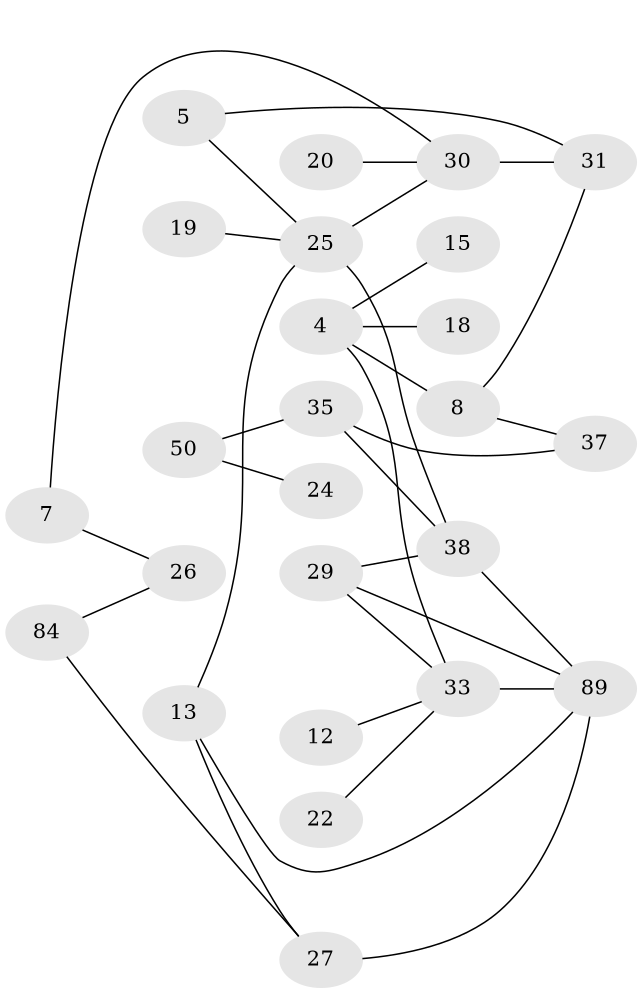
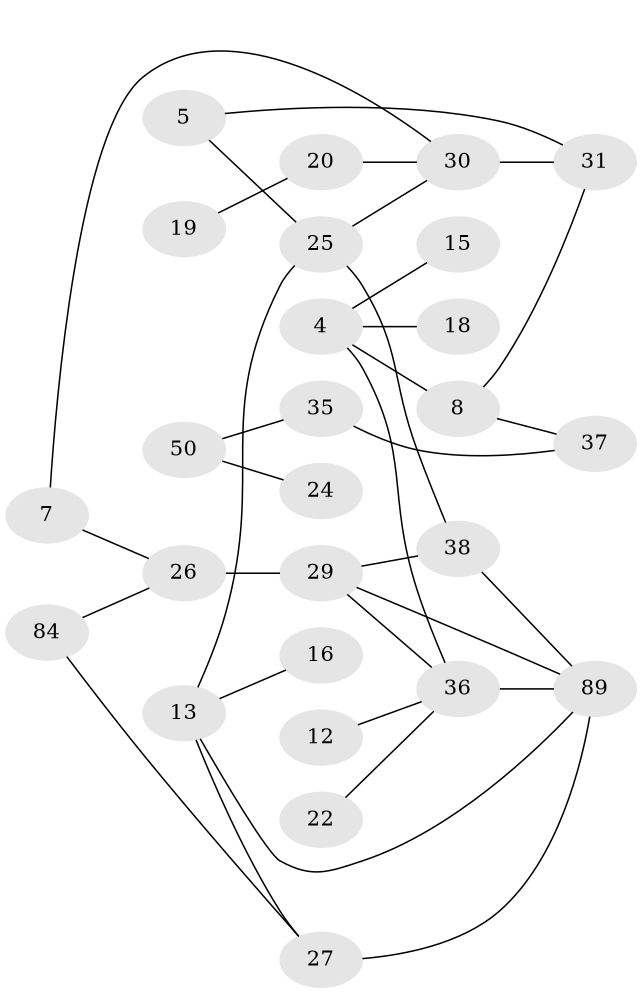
(253, 237) -> (253, 196)
(385, 474) -> none
none -> (253, 573)
none -> (321, 655)
(458, 689) -> (458, 689)
